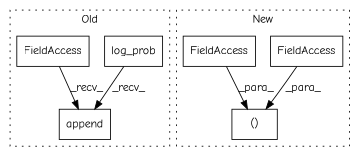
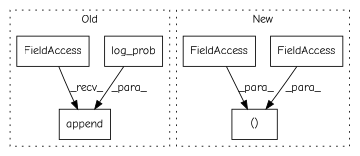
(129, 88) -> (129, 88)
